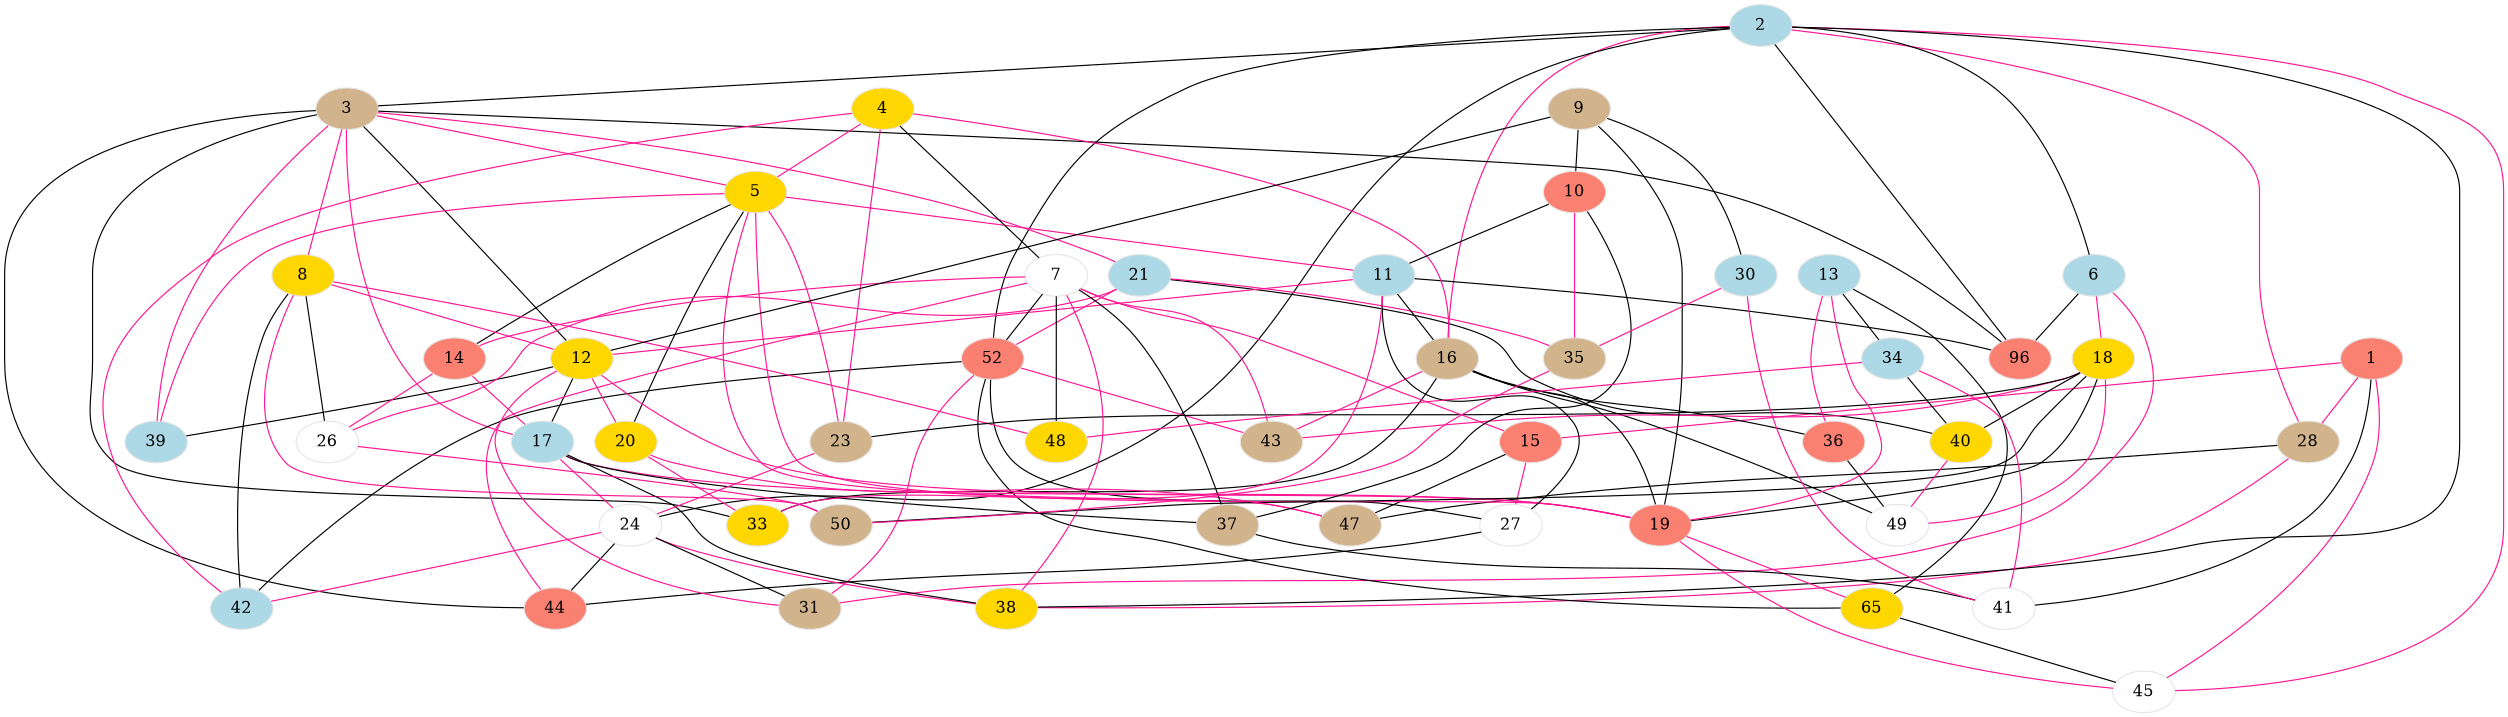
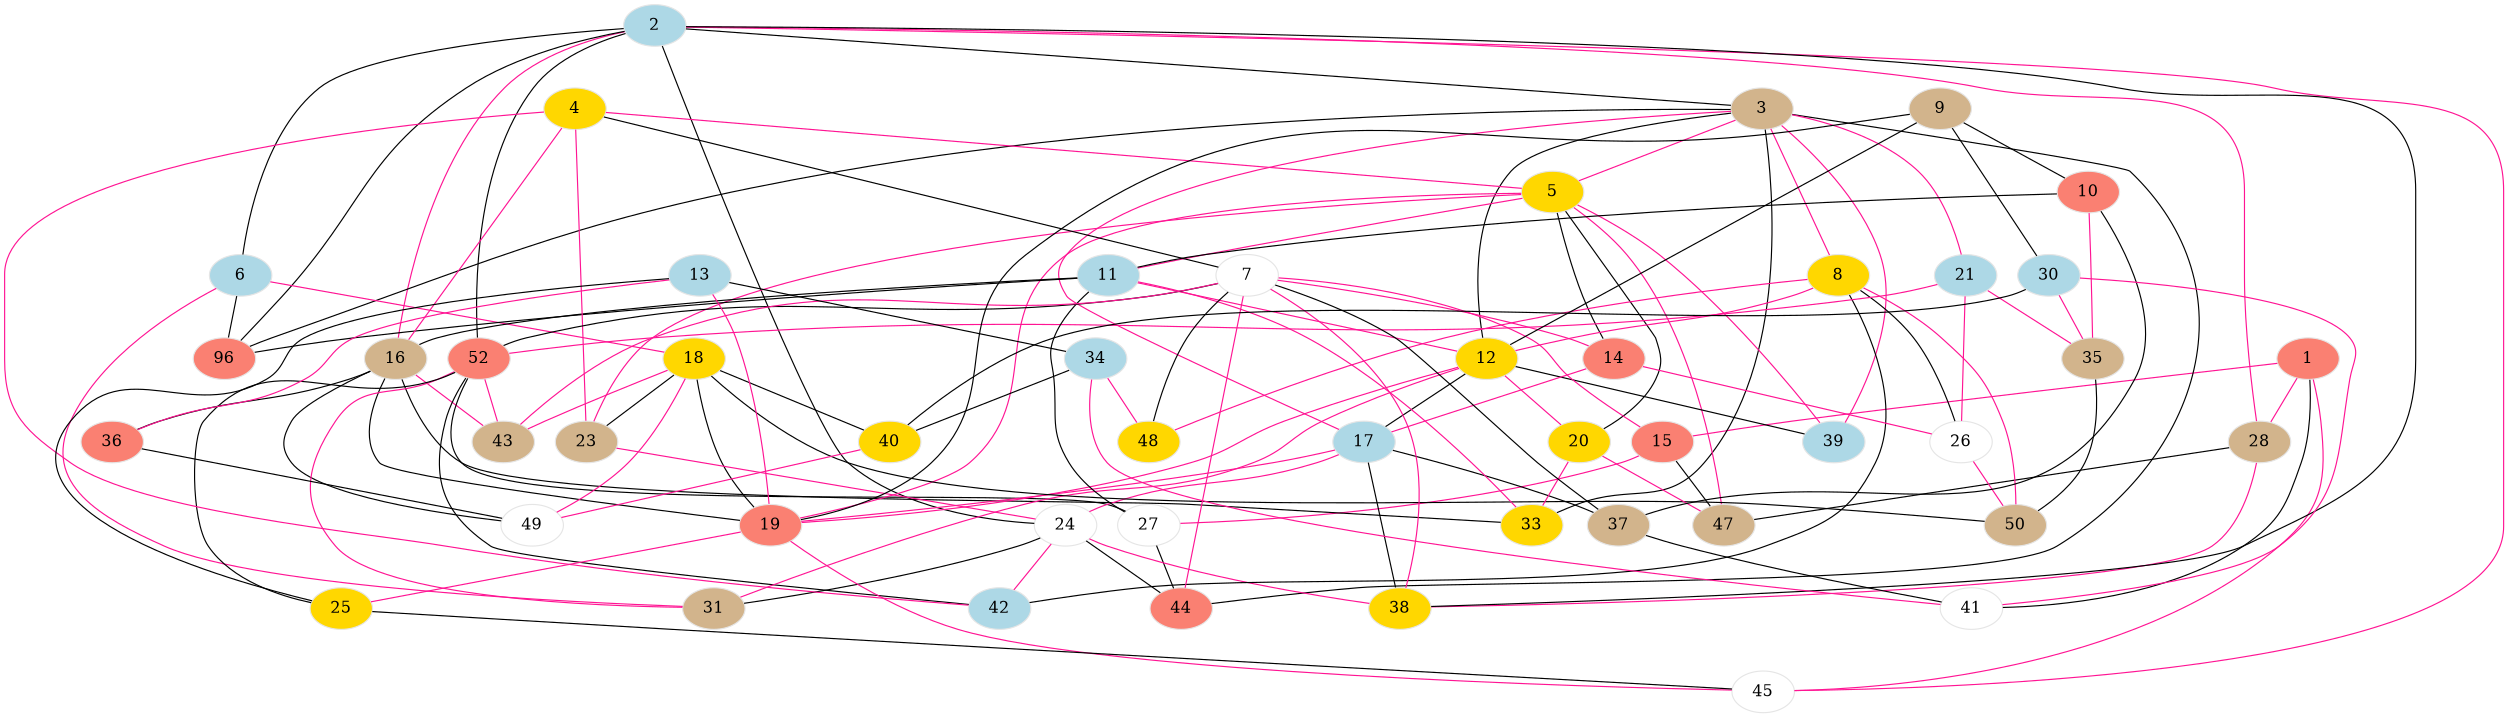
(1542, 383) -> (1512, 312)
(1330, 479) -> (2088, 455)
(1872, 609) -> (341, 609)
